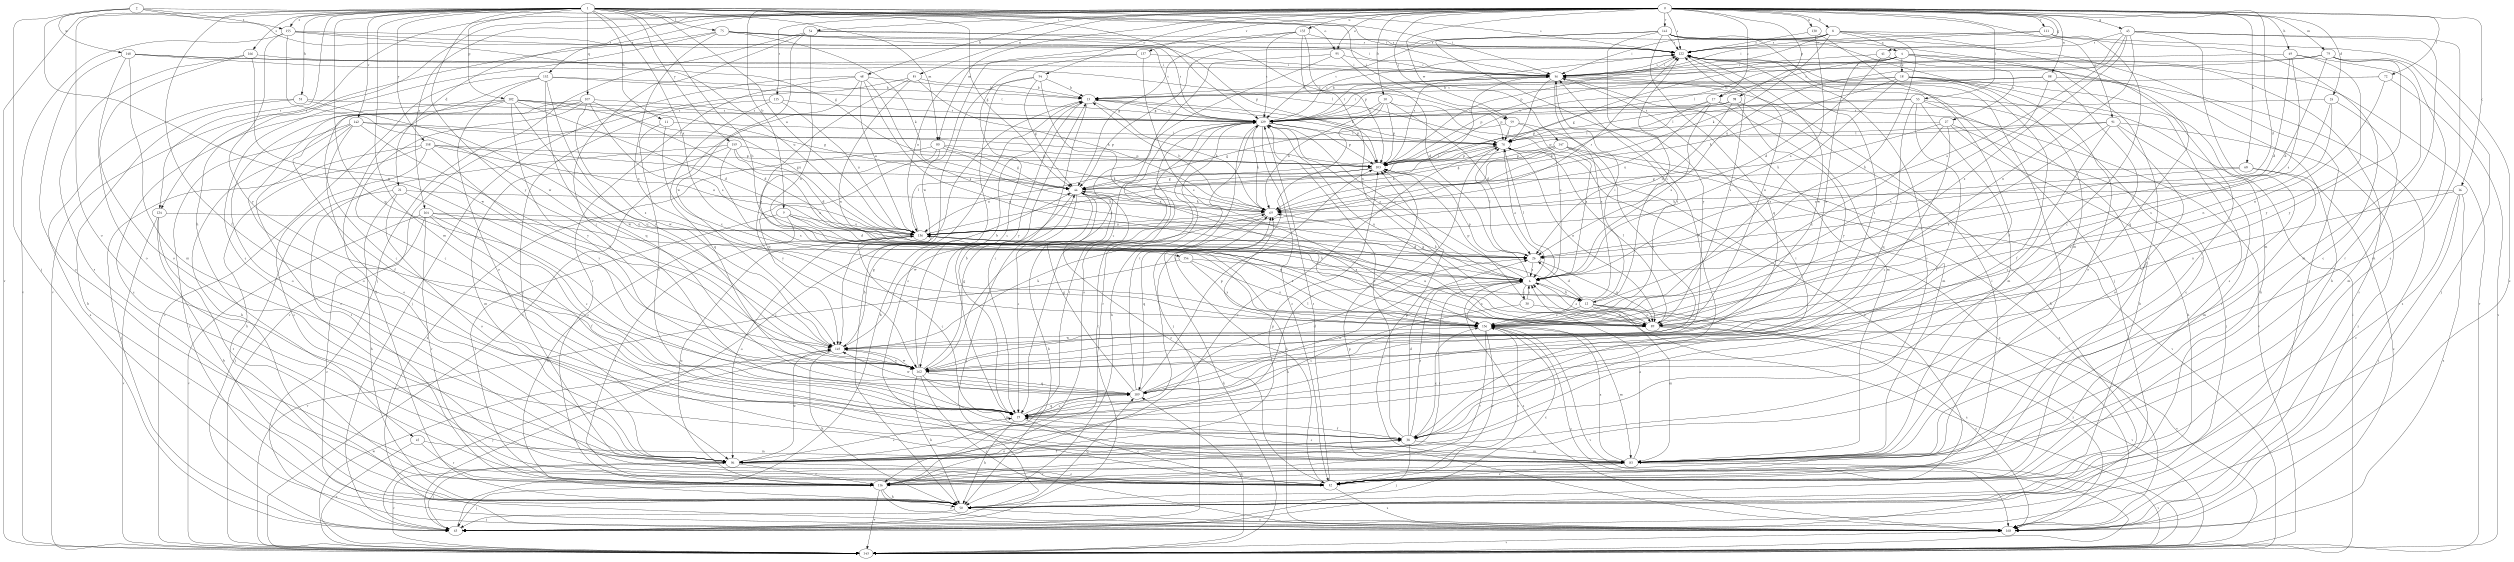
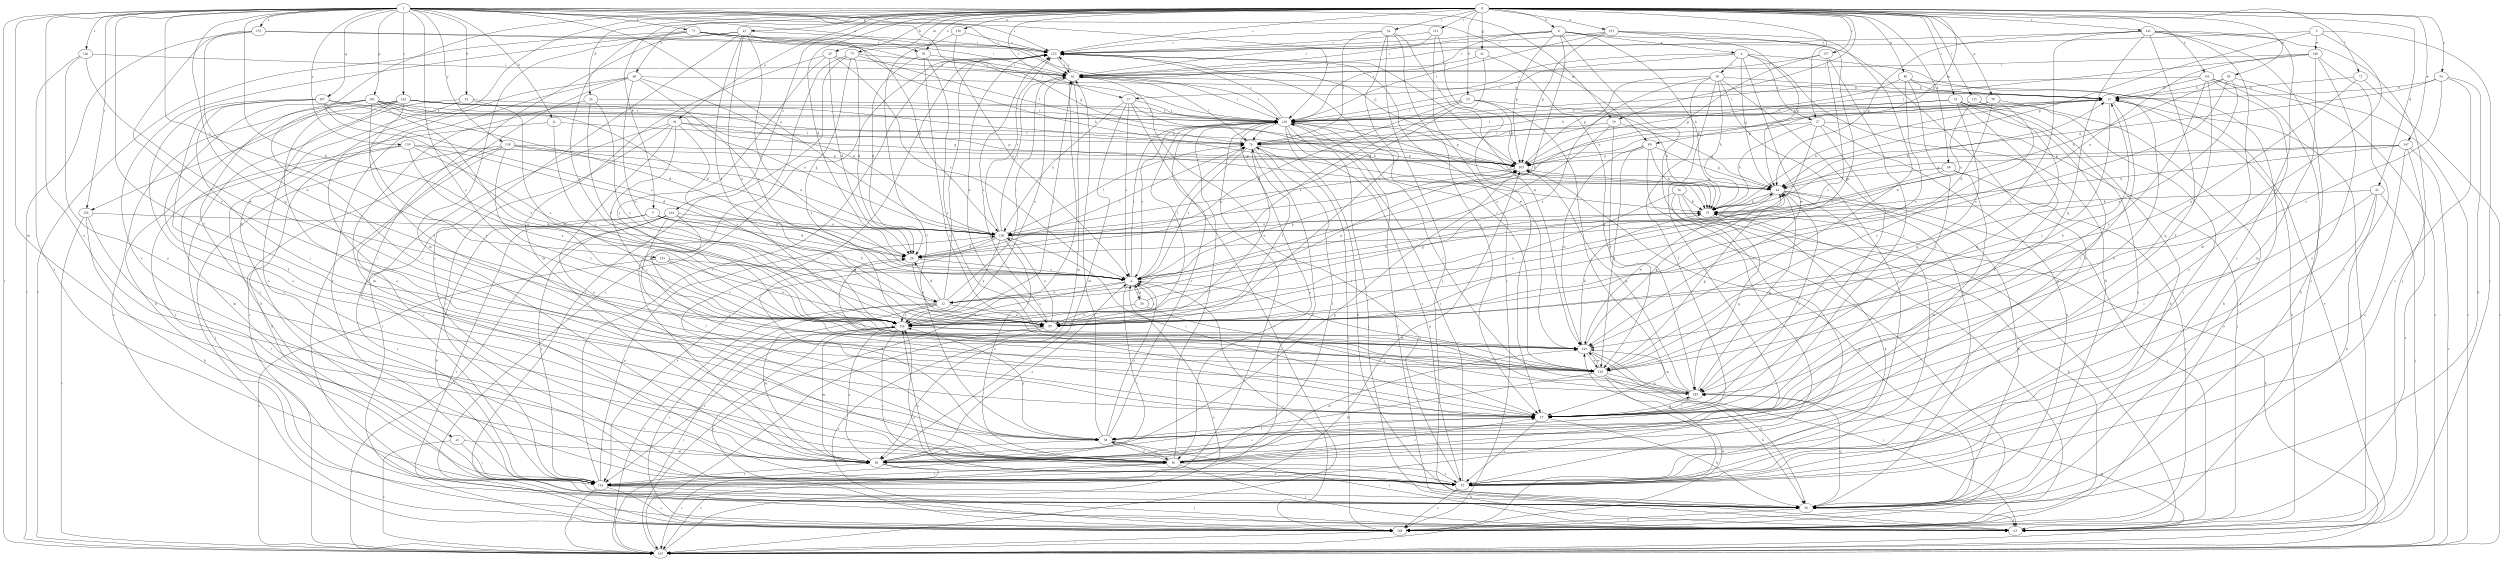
(2158, 12) -> (1700, 18)
(205, 16) -> none
(794, 45) -> (821, 107)
